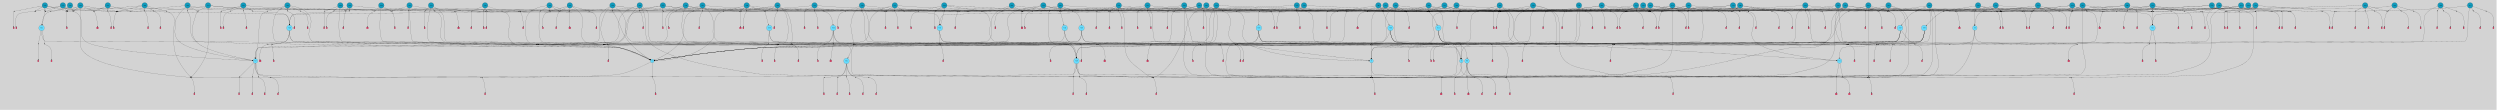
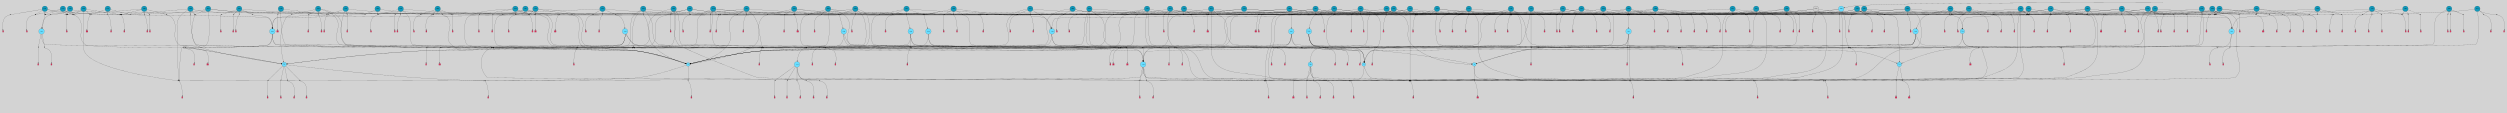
(1304, 5) -> none
(1672, 5) -> (1816, 9)
